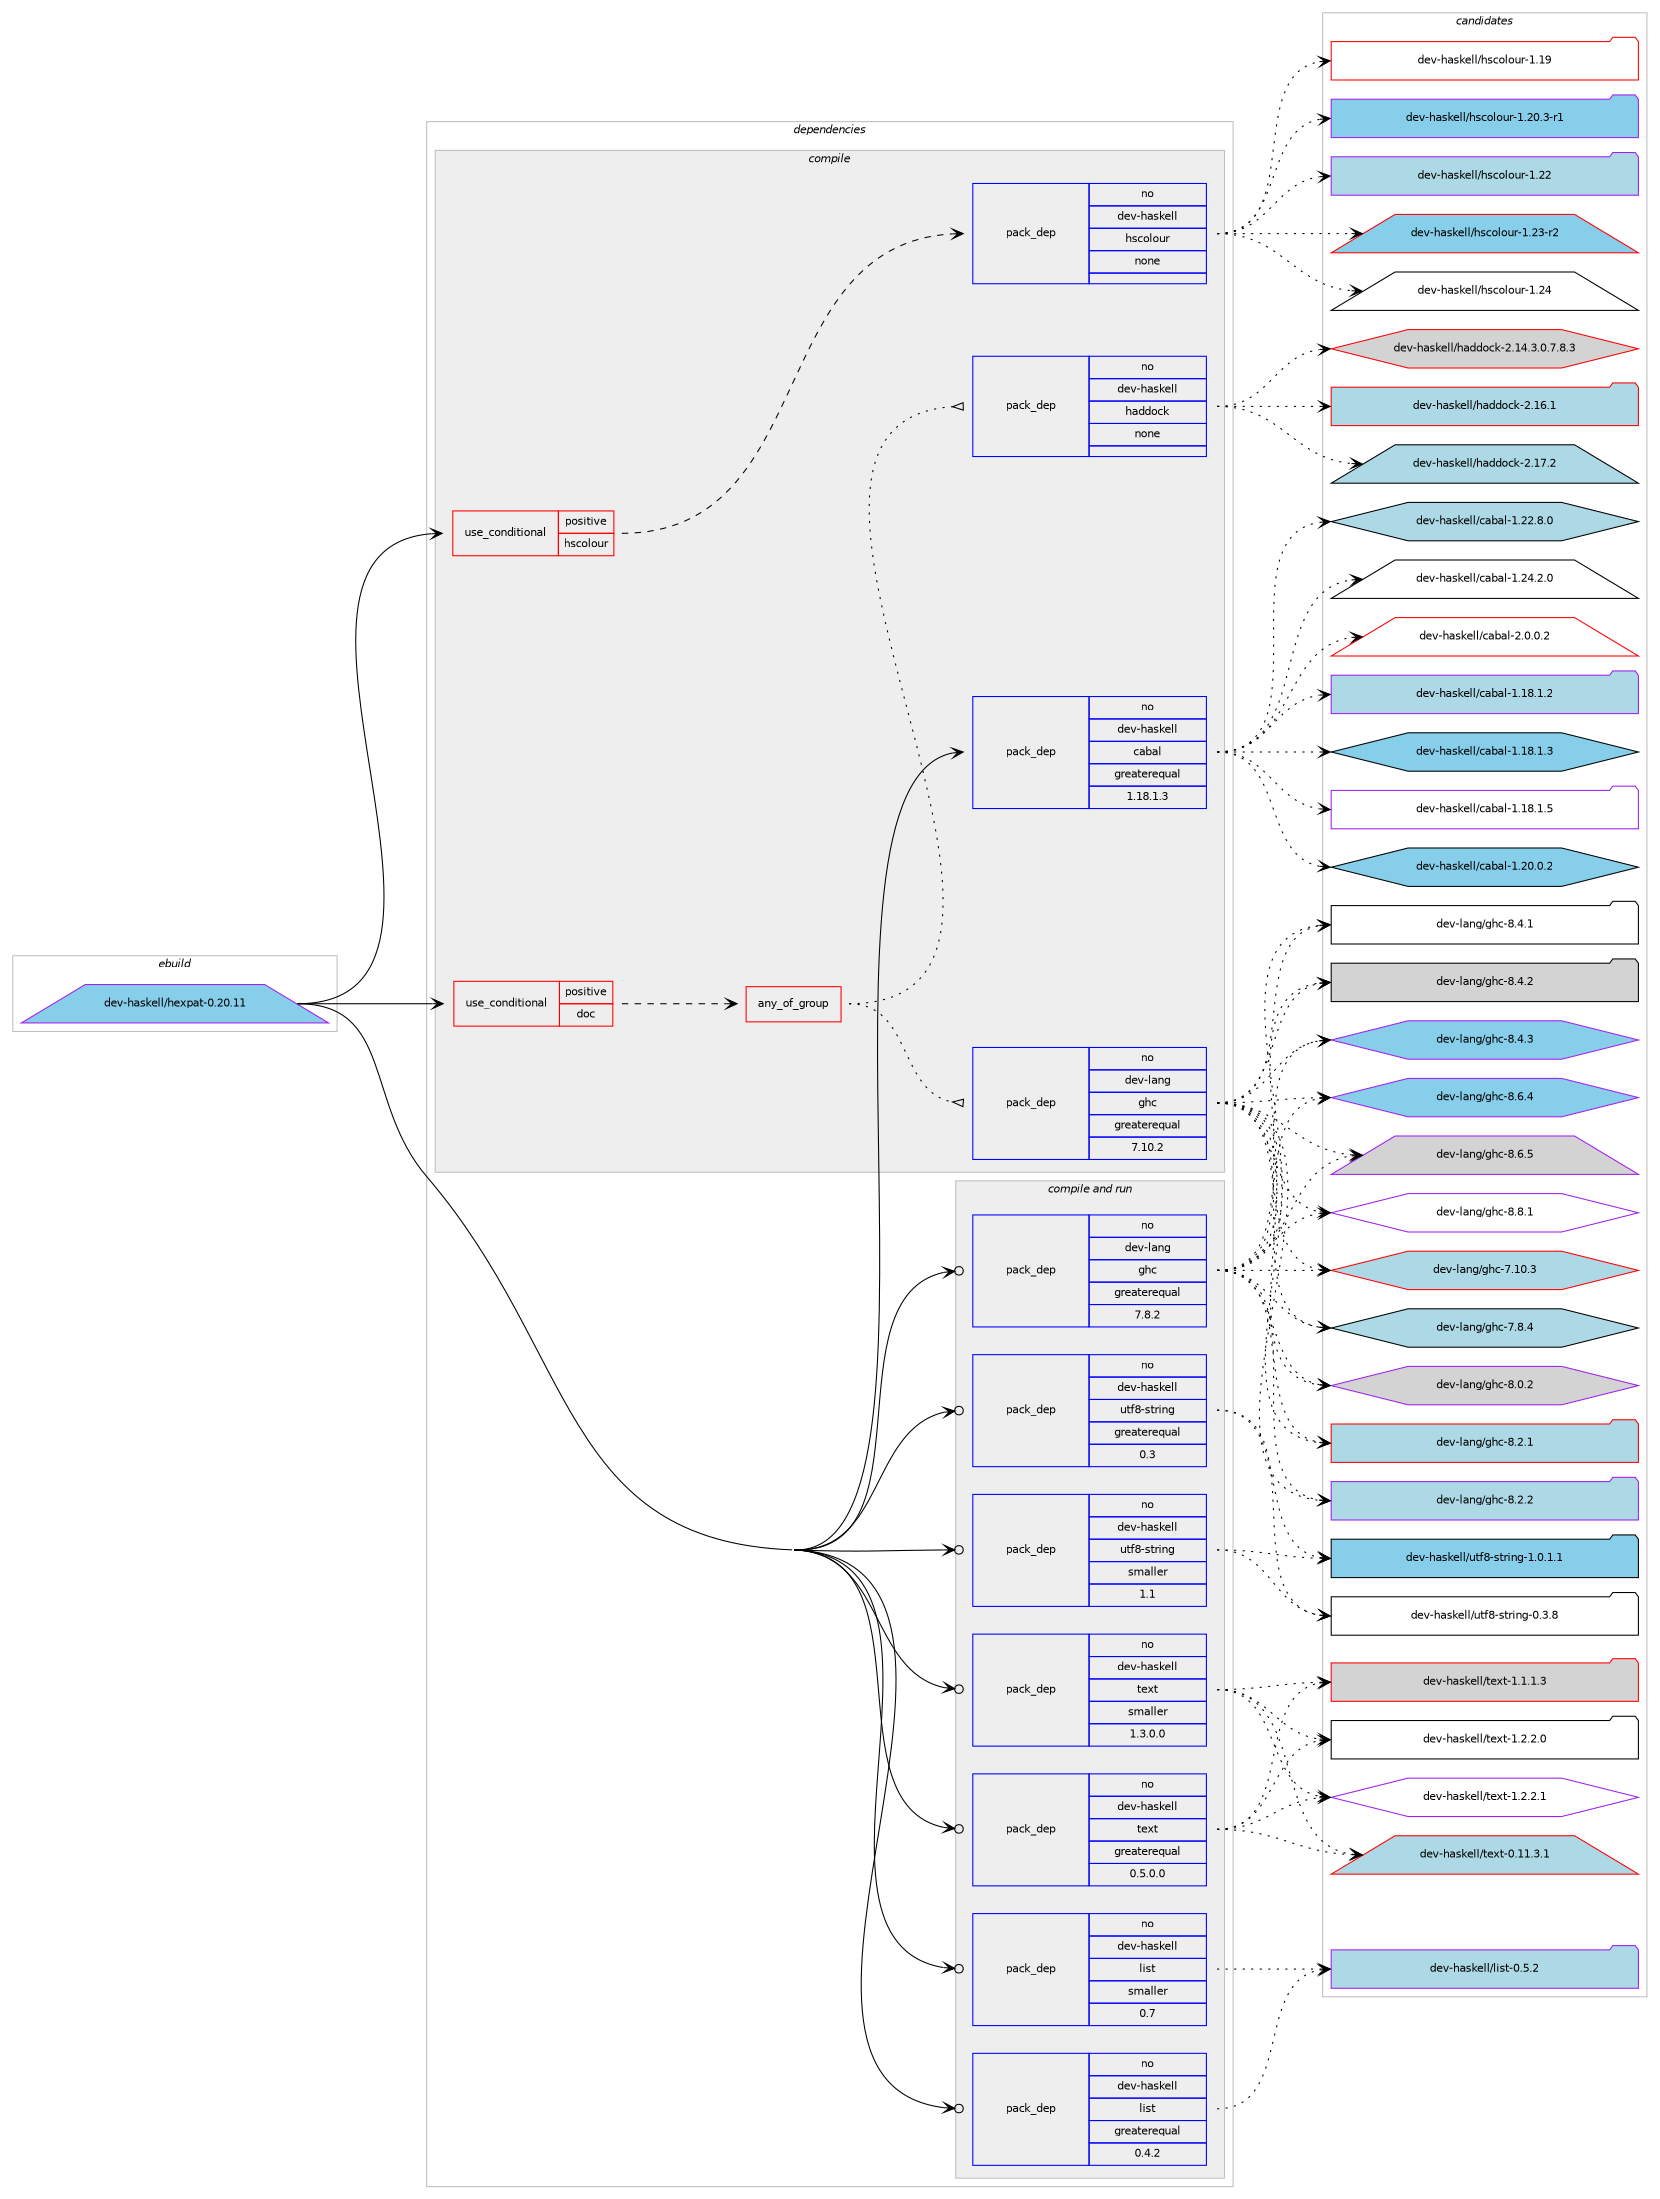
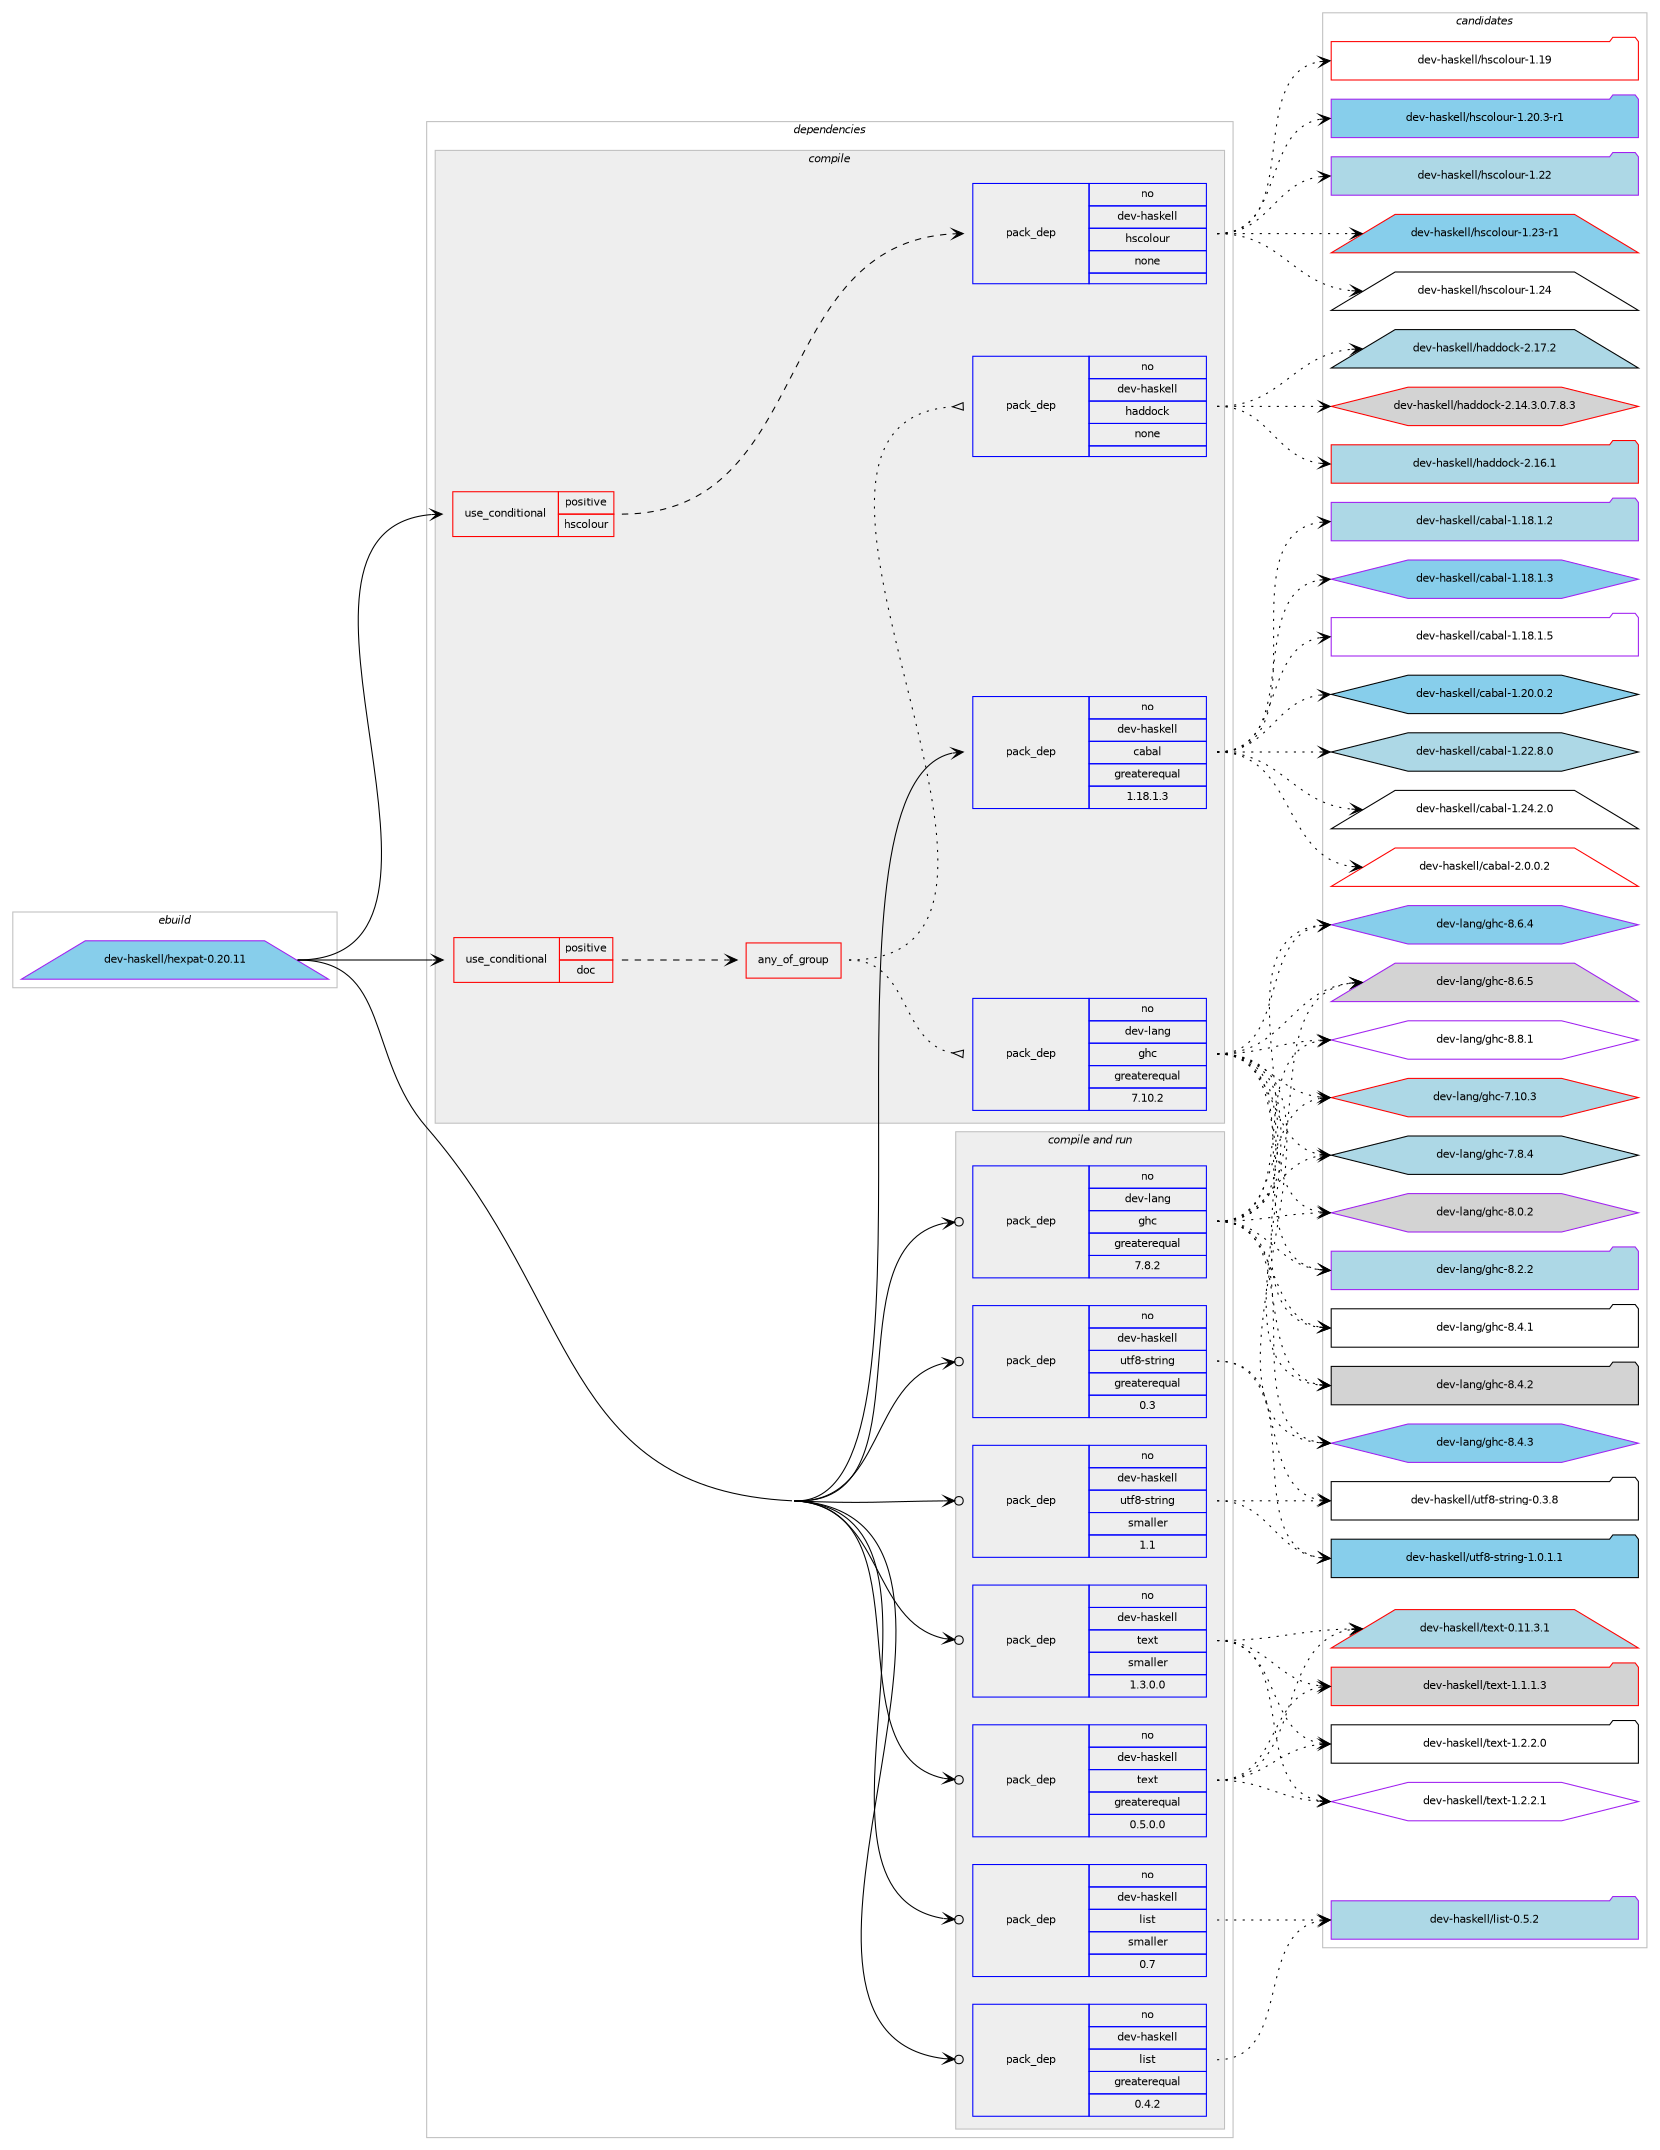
(1485, 234) -> (1485, 234)
(1485, 752) -> (1485, 579)
(1485, 1443) -> none
